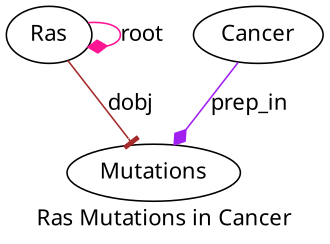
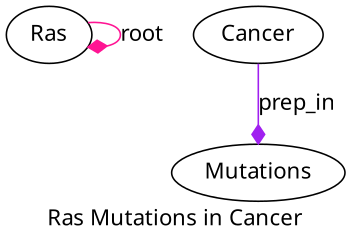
(98, 99) -> none
